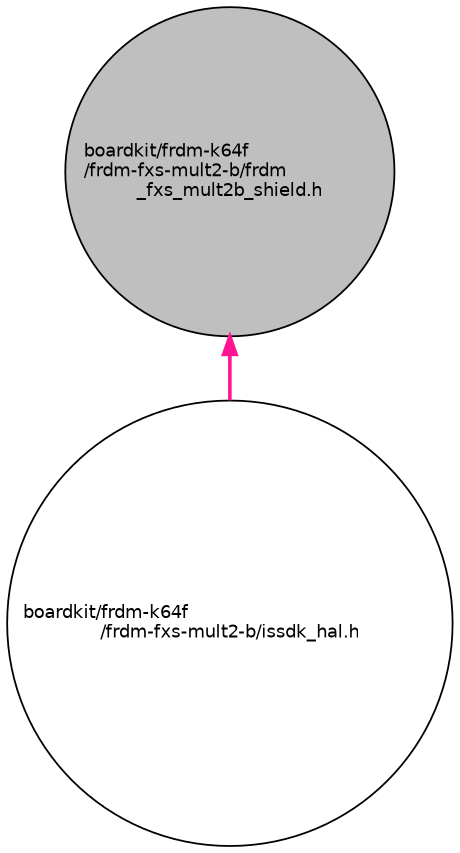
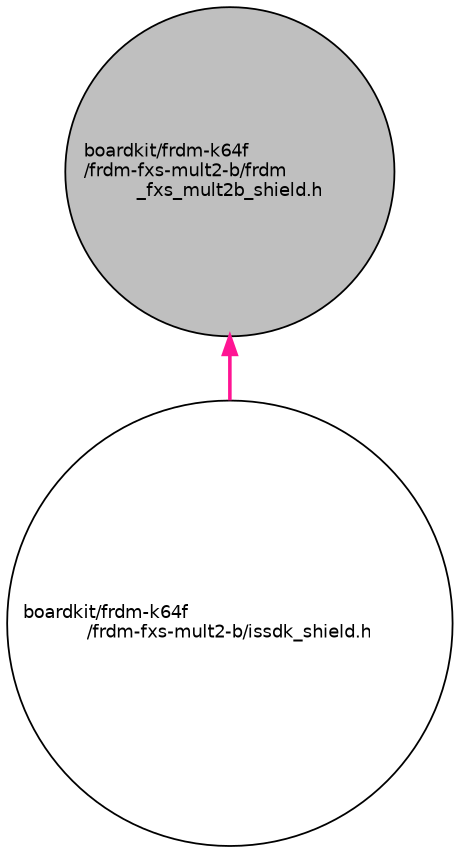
(230, 623) -> (230, 623)
